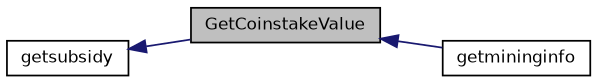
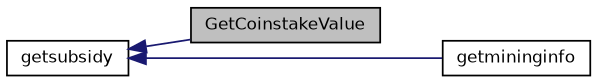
(420, 44) -> (294, 58)
